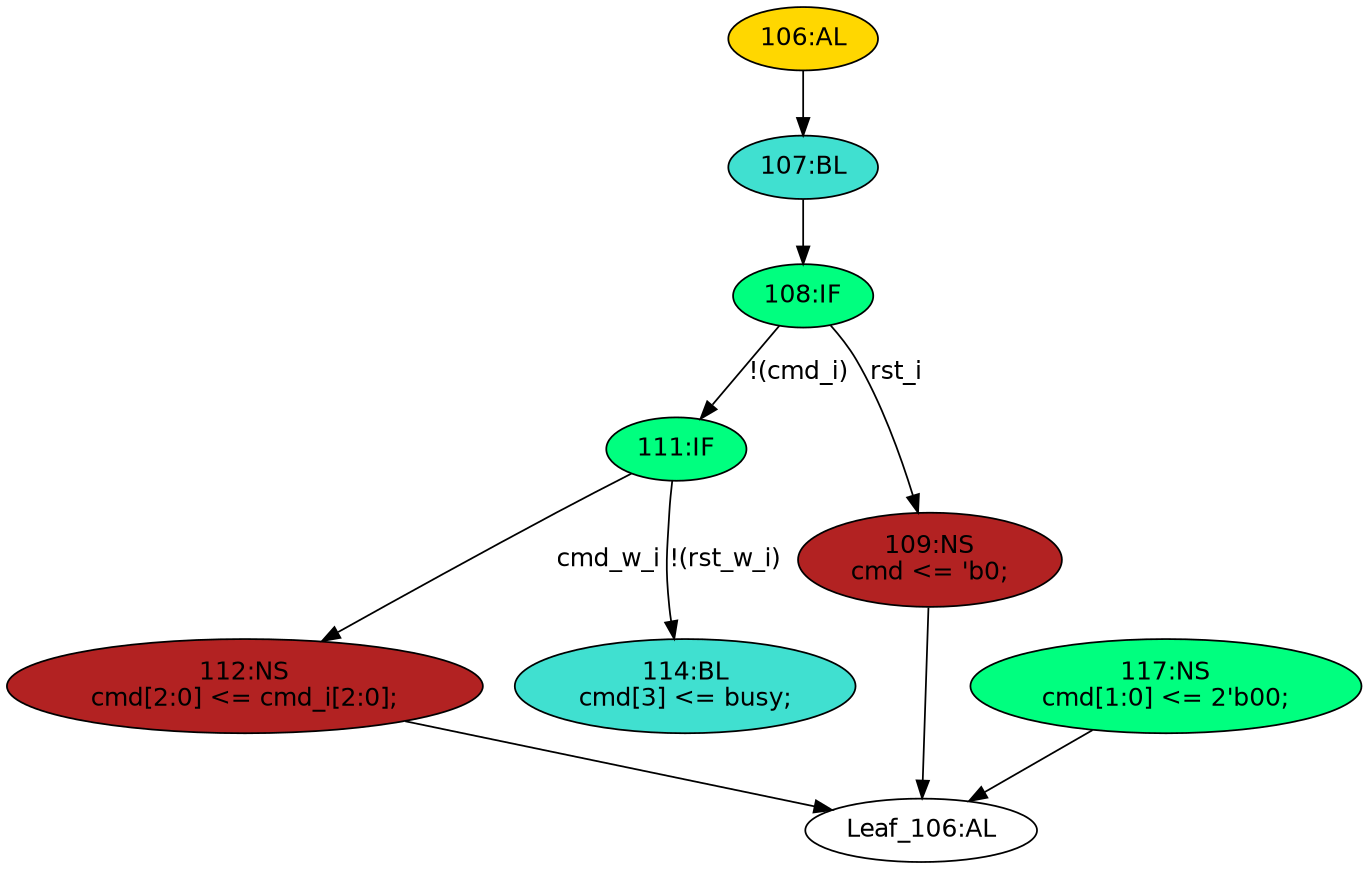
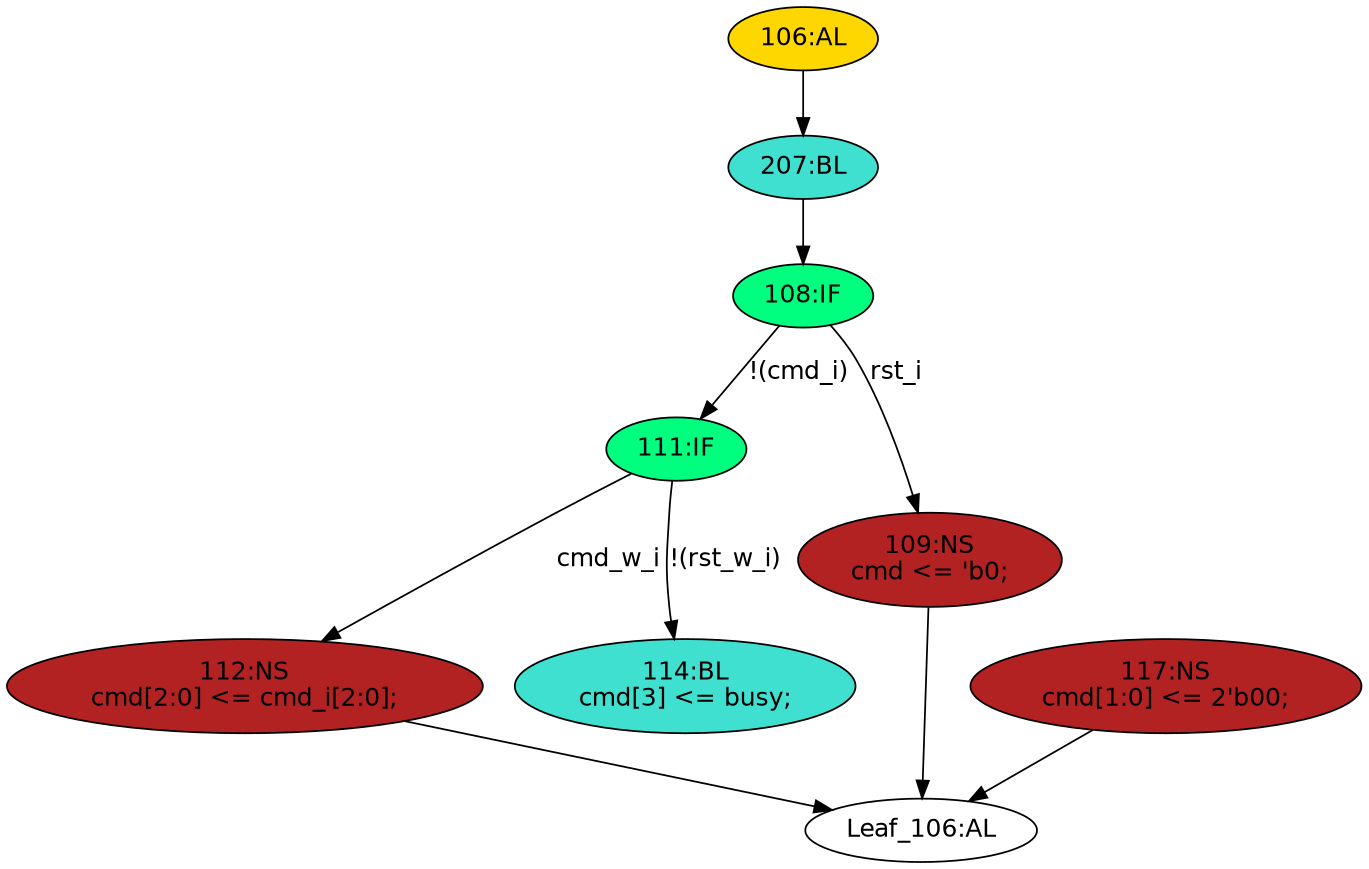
(803, 167) -> (803, 167)
(1166, 686) -> (1166, 686)
